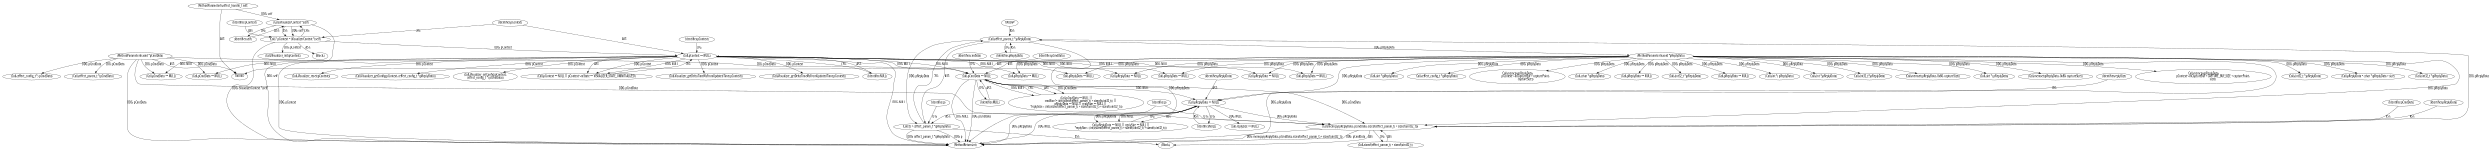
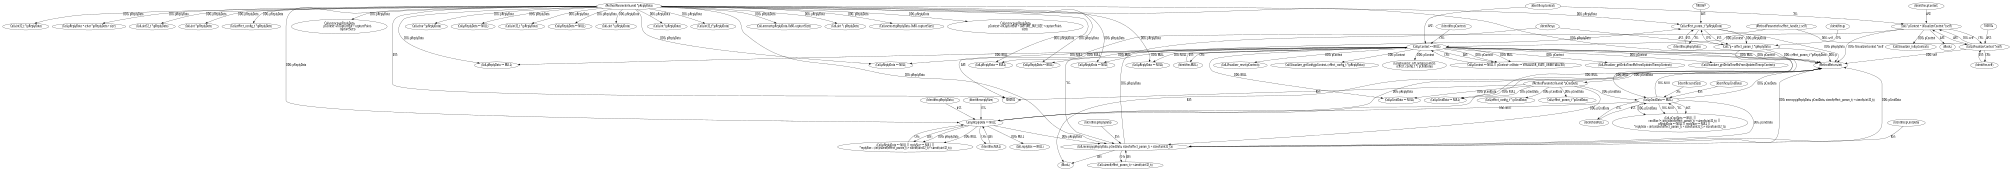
none -> (1989, 27)
(1333, 48) -> (1170, 7)
(499, 143) -> (1704, 71)
